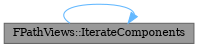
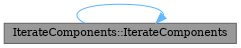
(99, 33) -> (120, 33)
